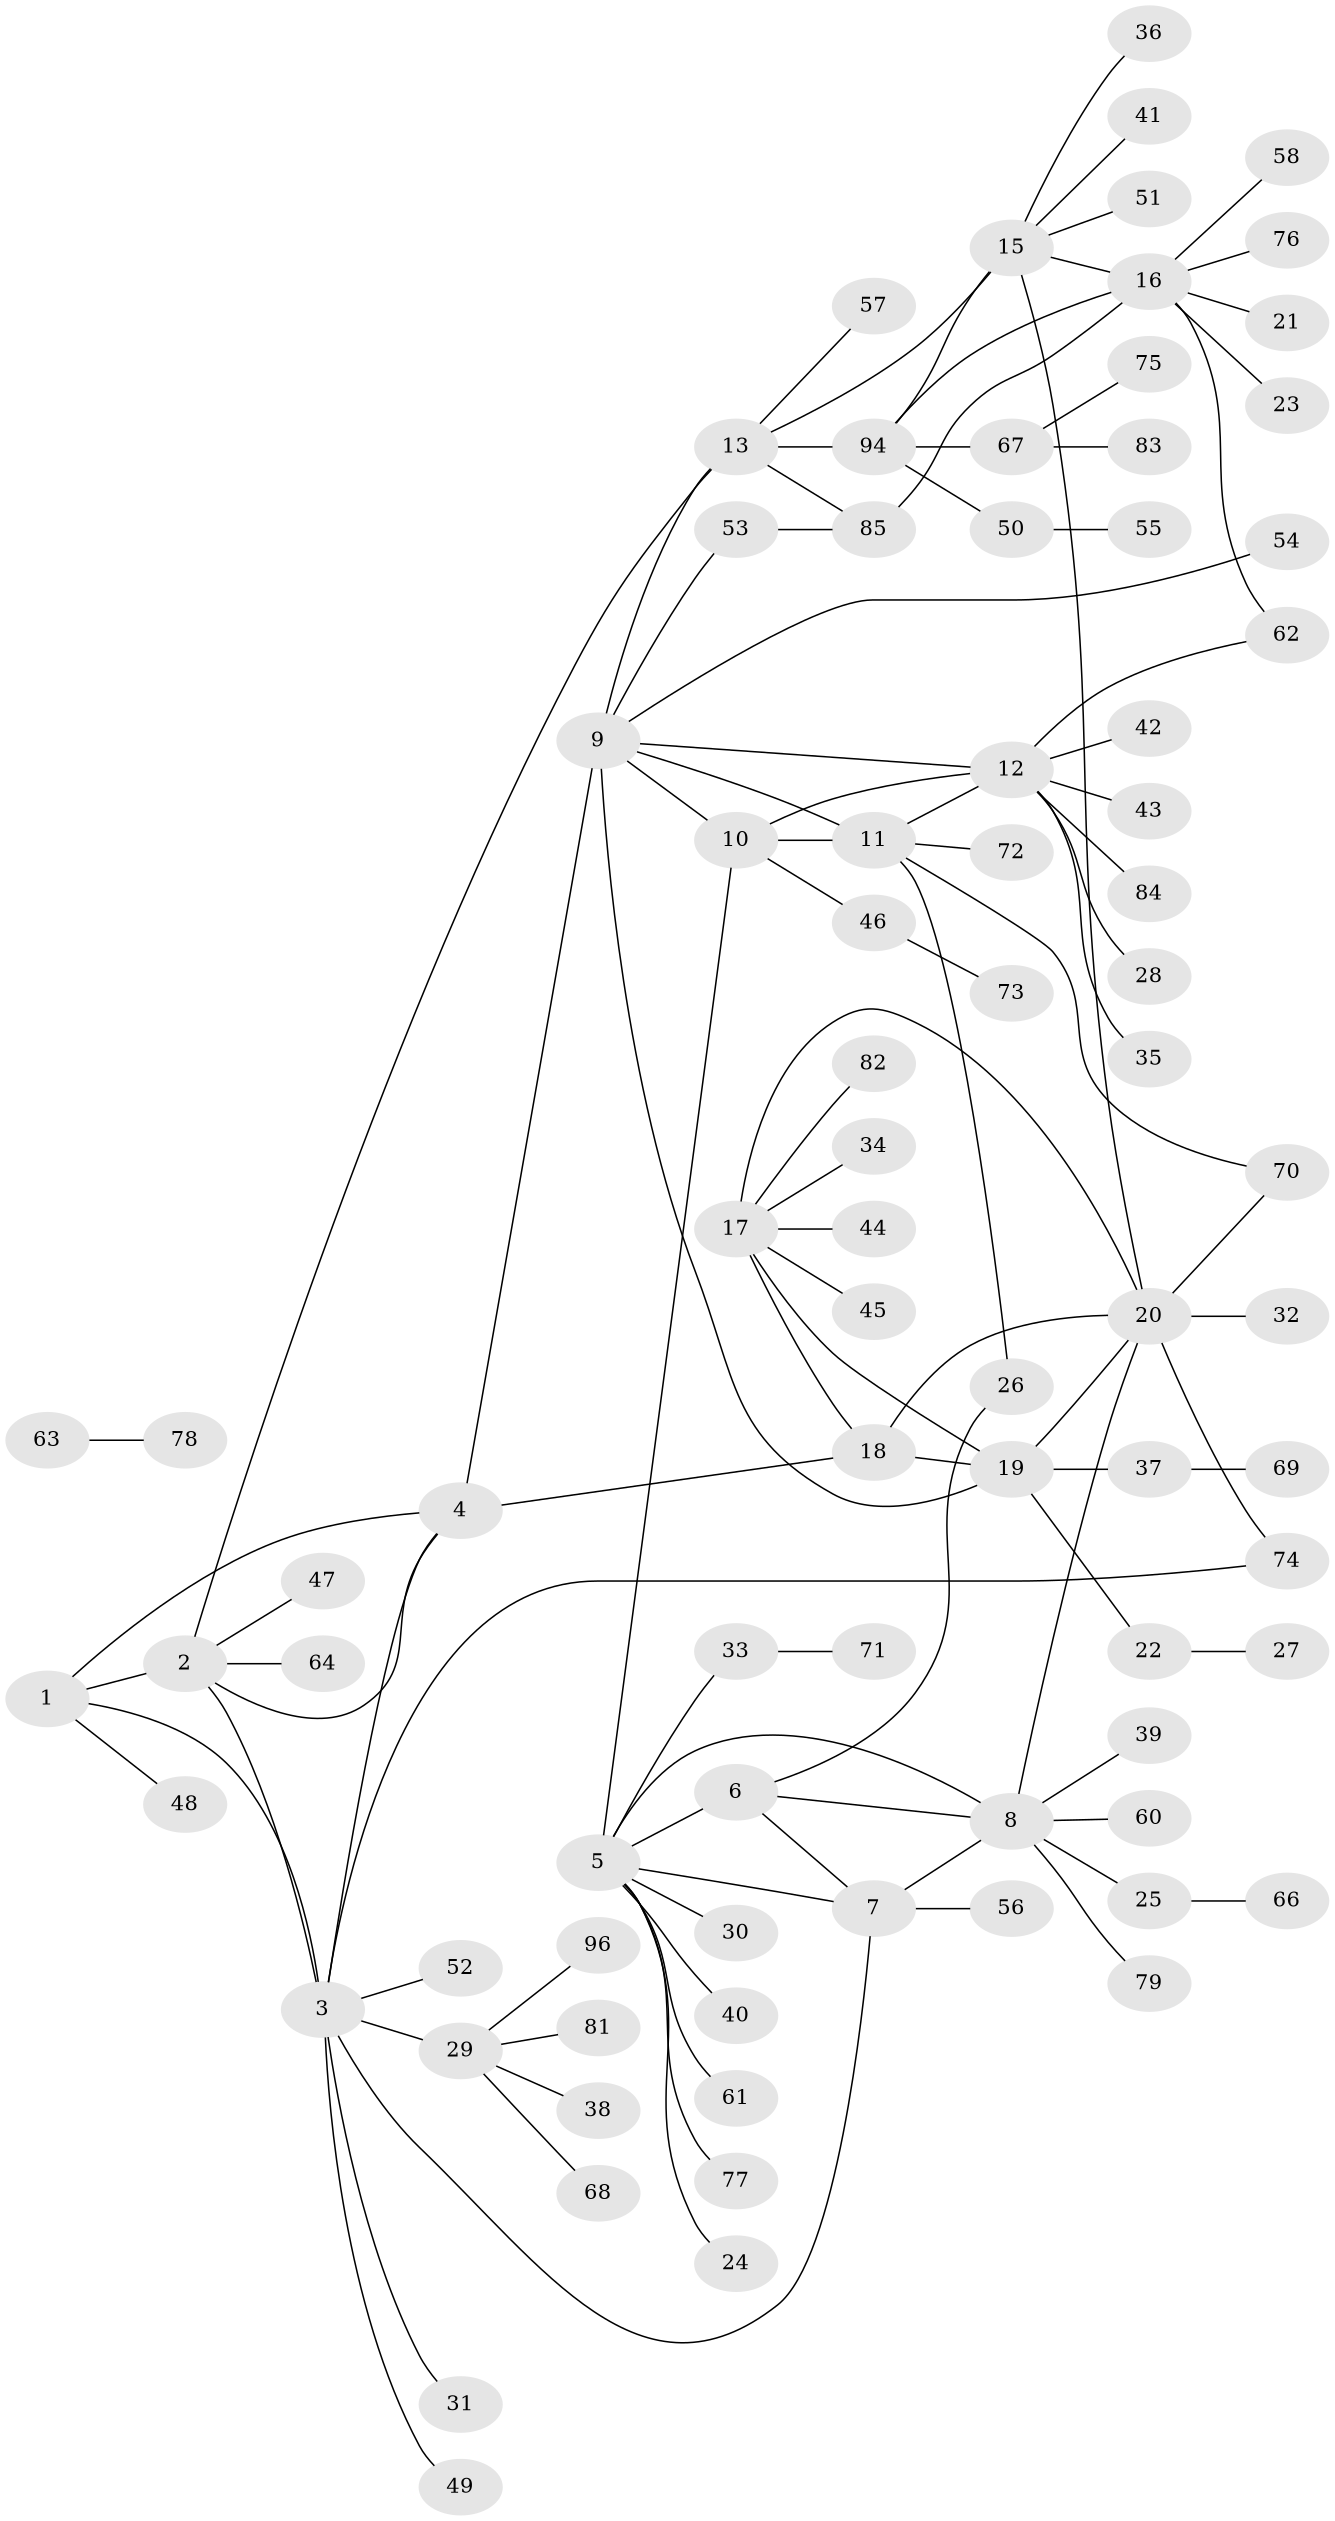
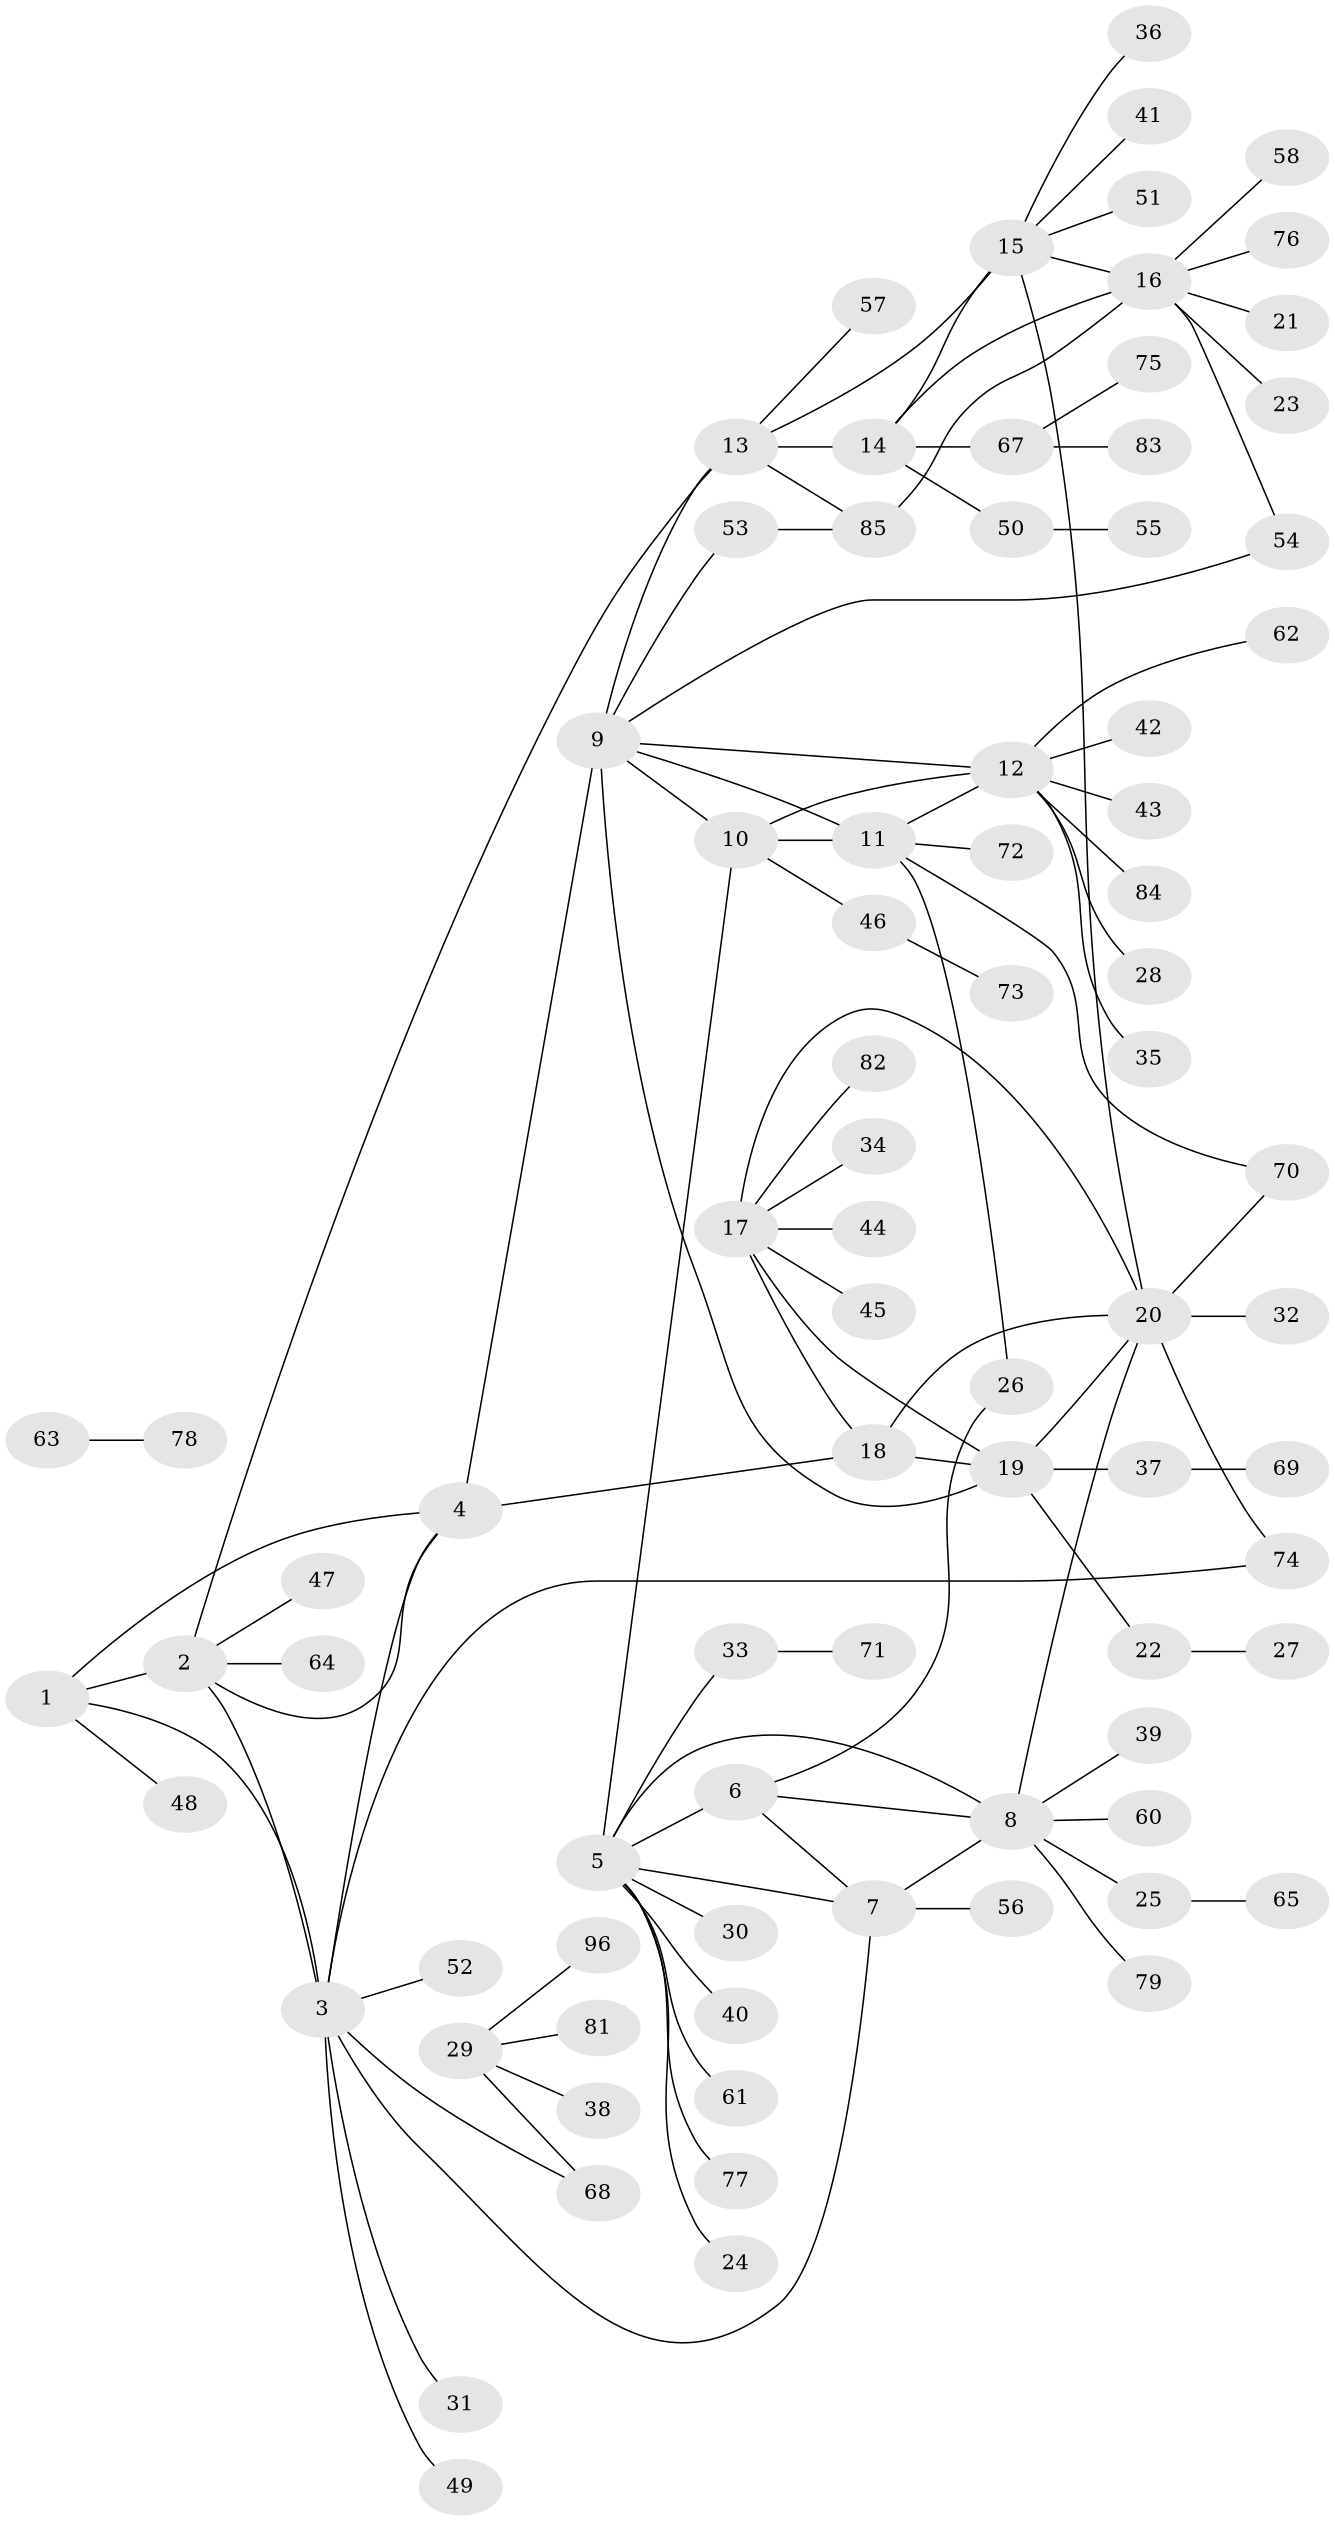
(874, 447) -> (874, 447)
(1221, 457) -> (1228, 407)
(1287, 1901) -> (1287, 1901)
(392, 2030) -> (450, 2113)
